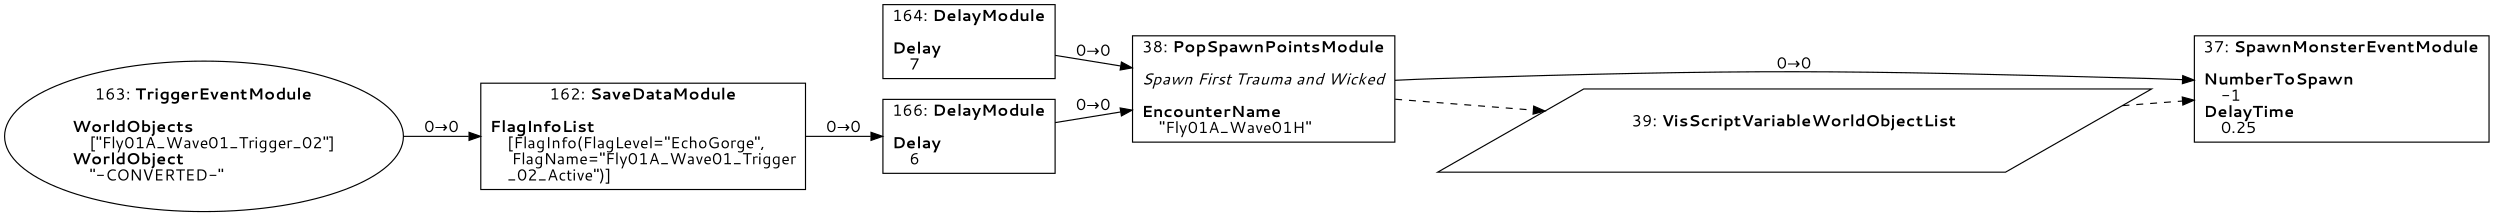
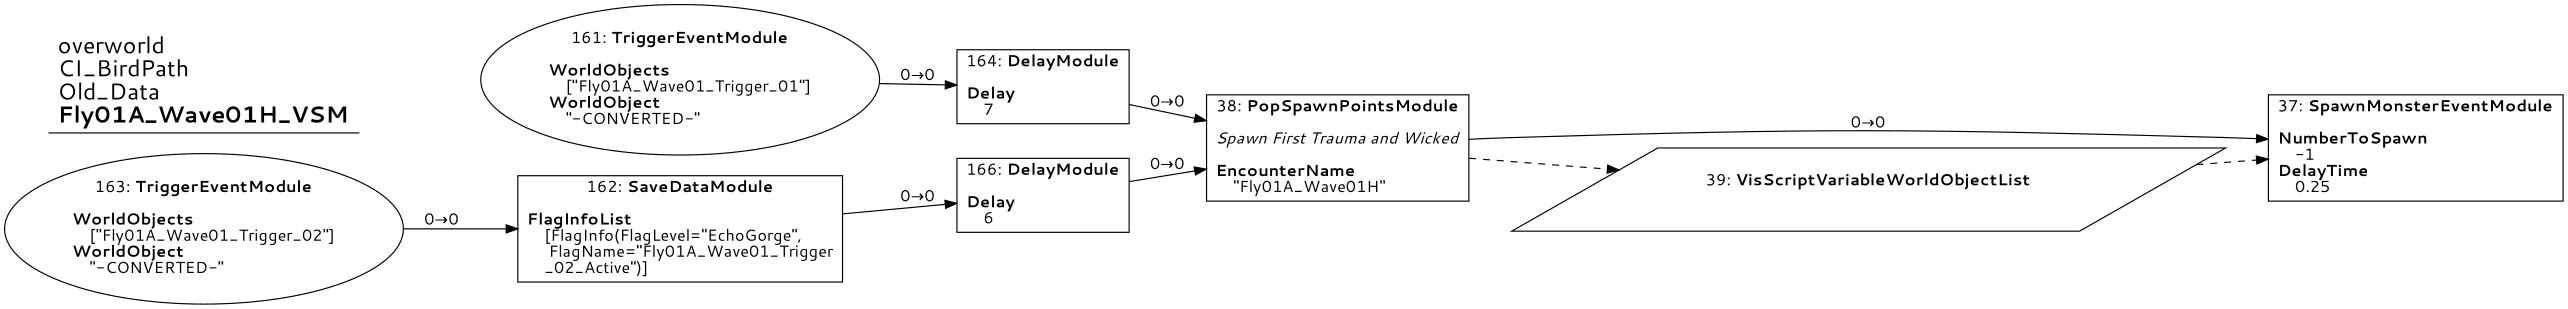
none -> (680, 80)
none -> (204, 82)
